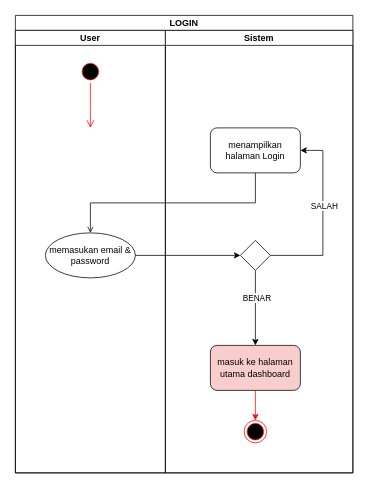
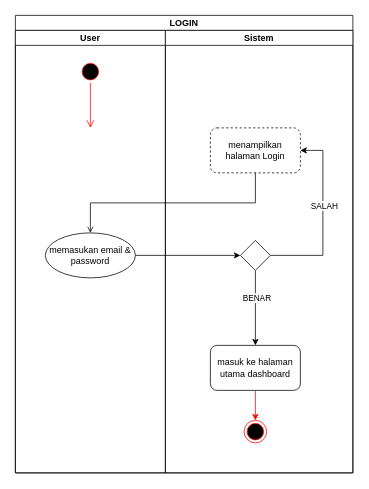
(255, 150) -> (255, 150)
(255, 368) -> (255, 368)
